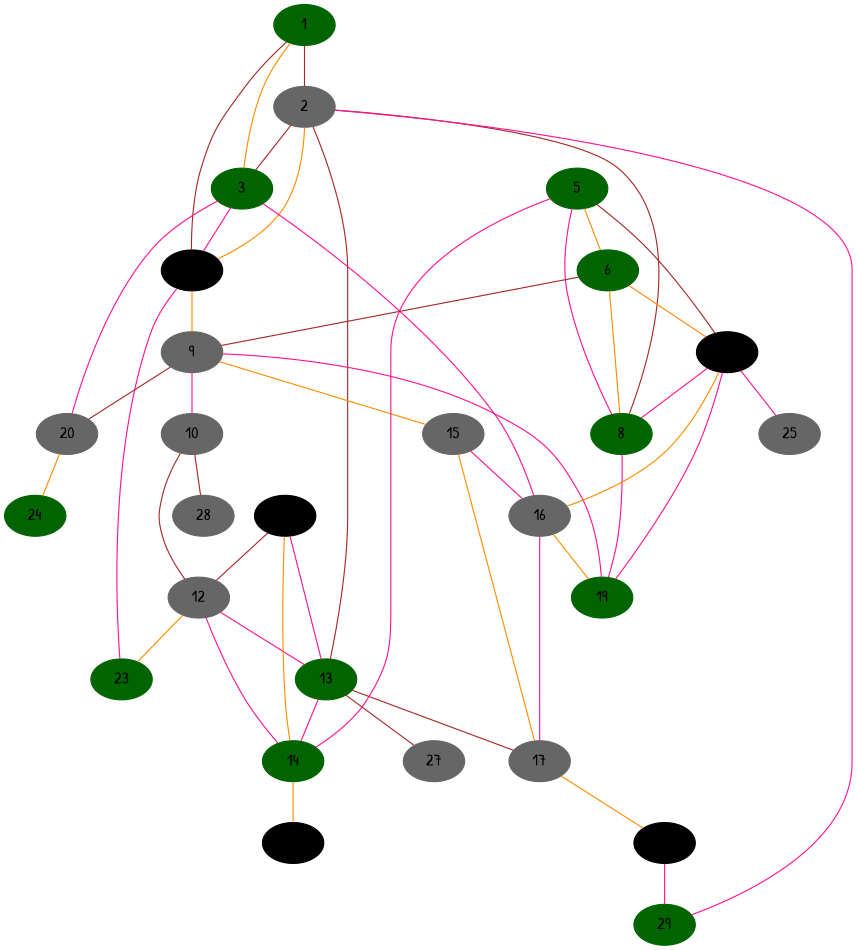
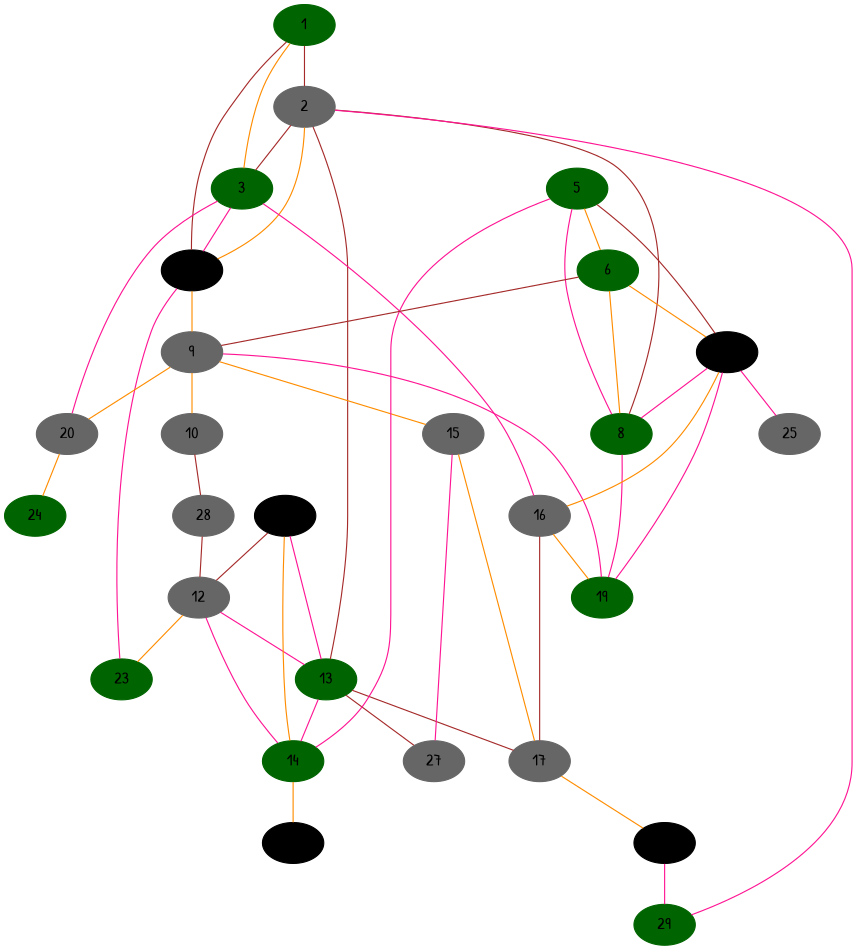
(192, 393) -> (192, 393)
(125, 396) -> (125, 396)
(496, 475) -> (444, 597)
(159, 517) -> (201, 557)
(540, 638) -> (540, 638)
